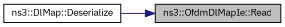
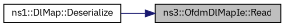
(62, 13) -> (62, 13)
